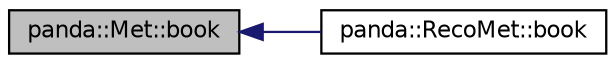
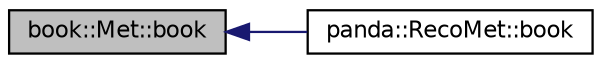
(124, 32) -> (117, 32)
